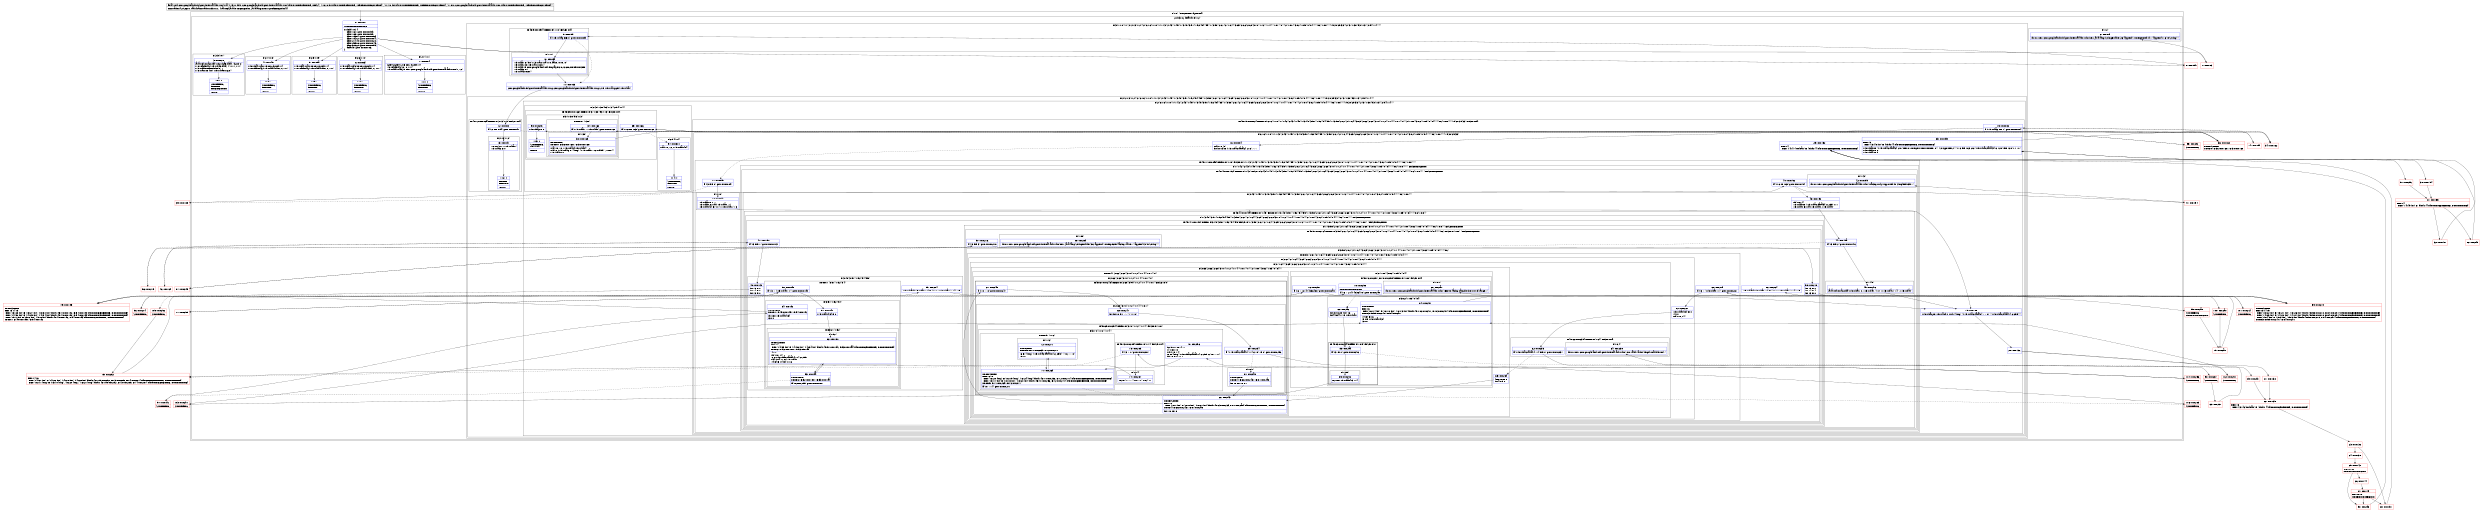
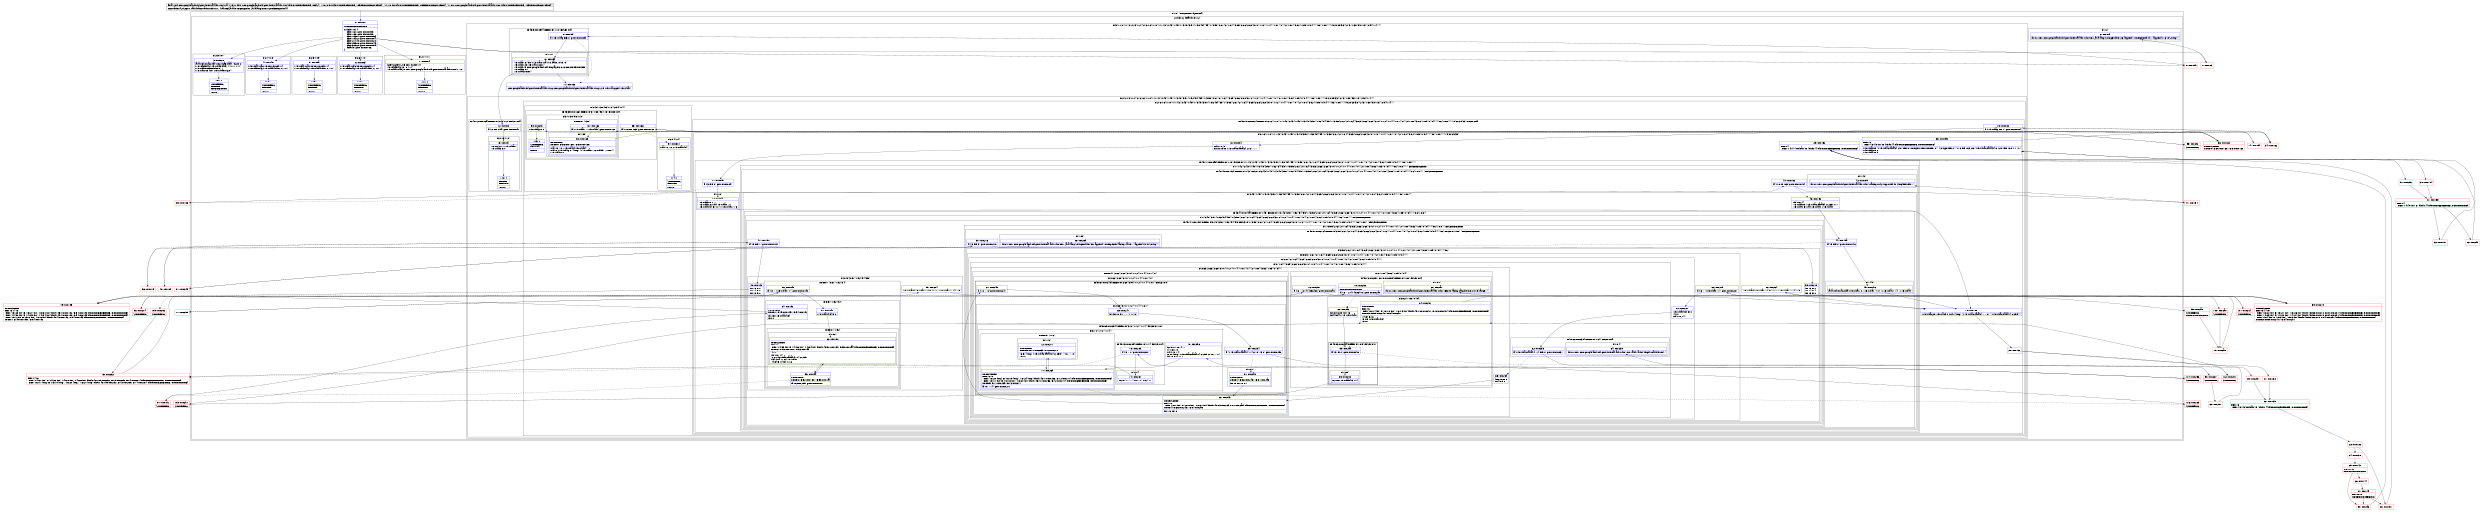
(333, 54) -> none
(519, 102) -> (499, 95)
(963, 150) -> (963, 150)
none -> (1855, 302)
